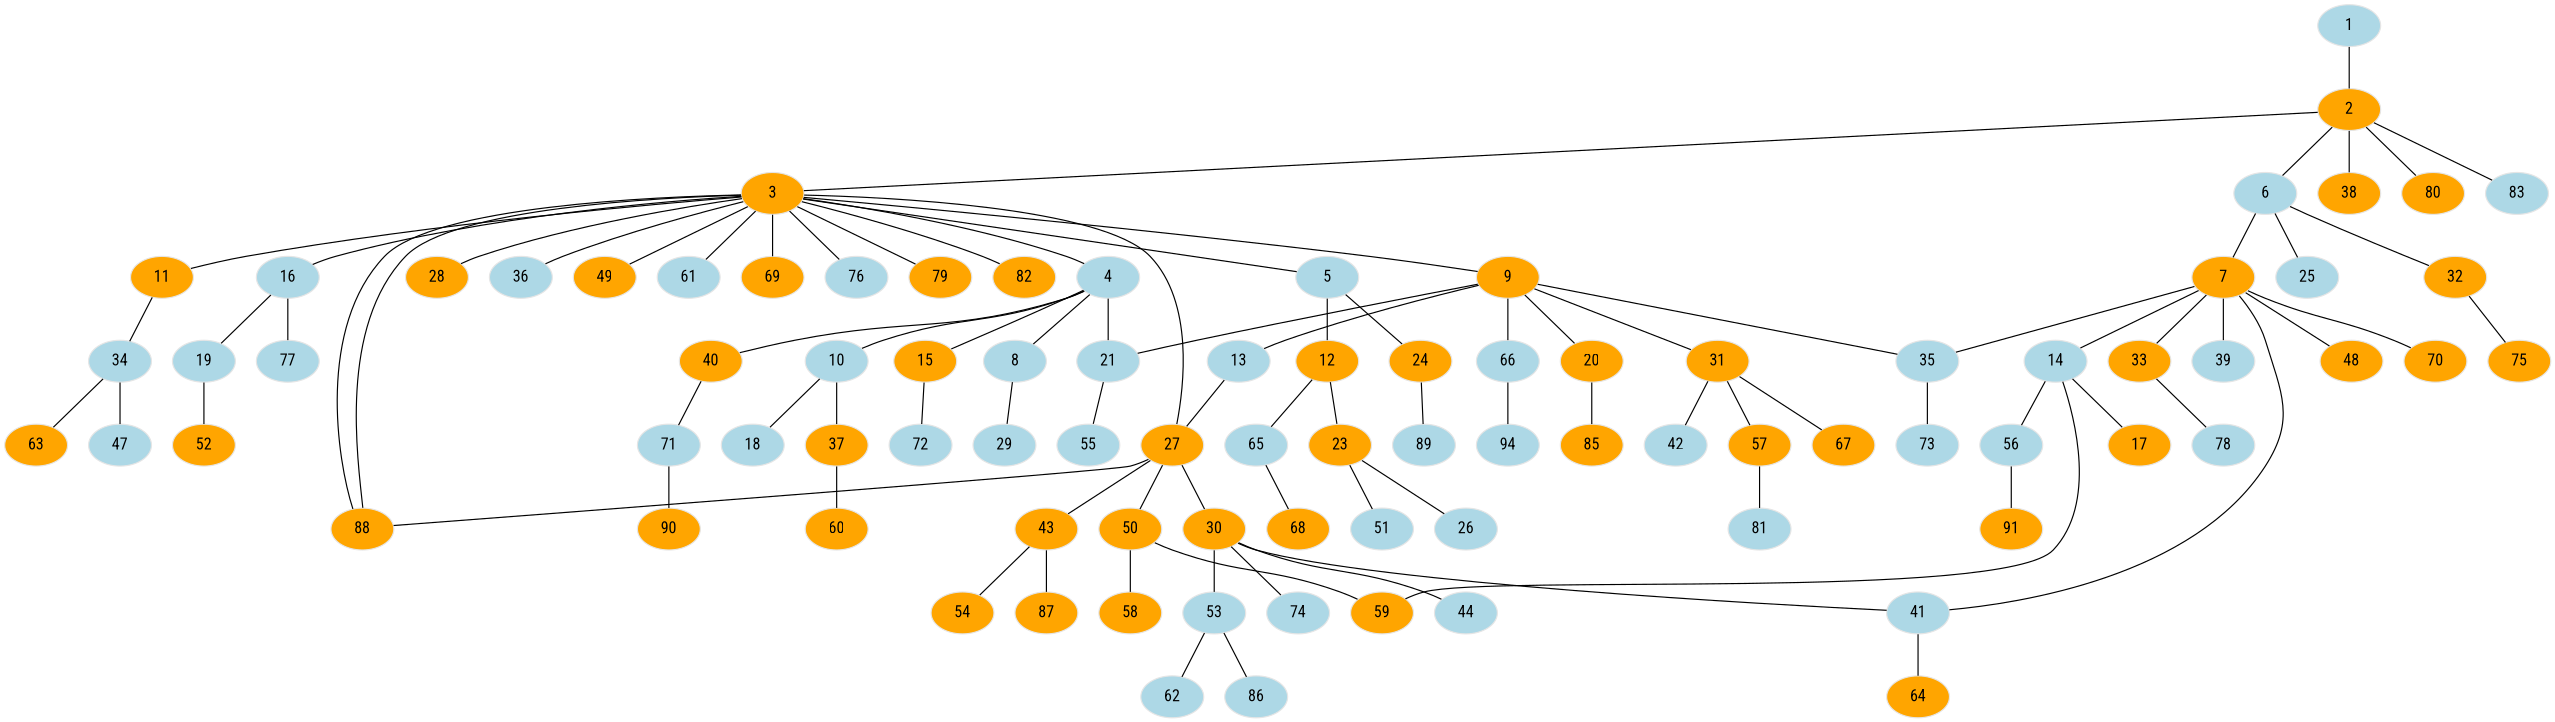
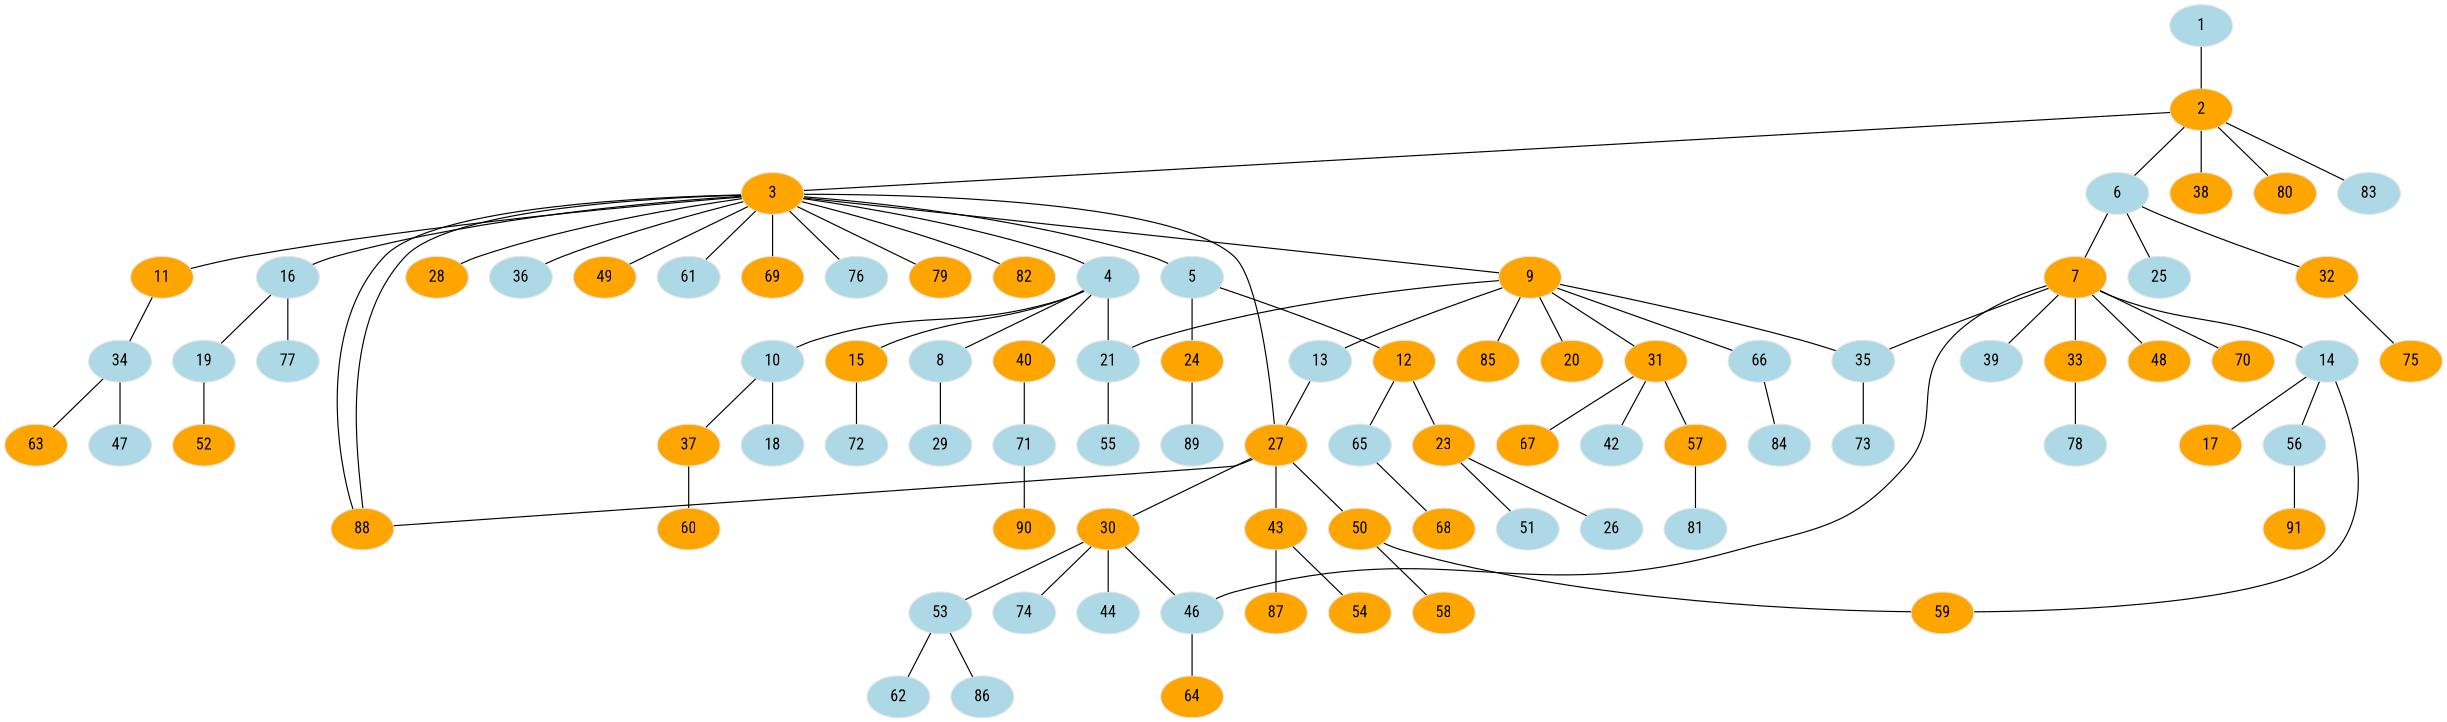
(1592, 403) -> (1509, 319)
(1508, 445) -> (1779, 445)
(1918, 613) -> (1192, 613)
